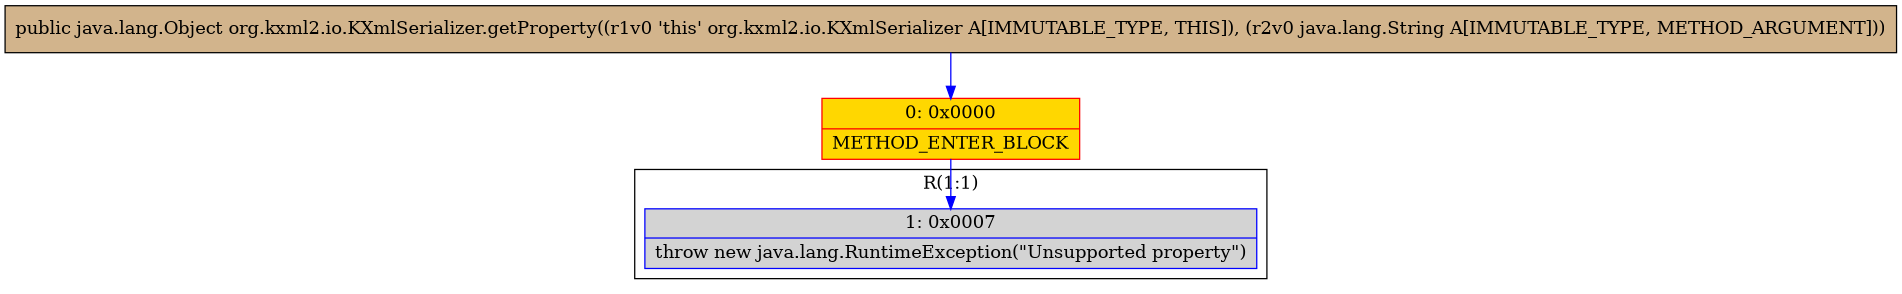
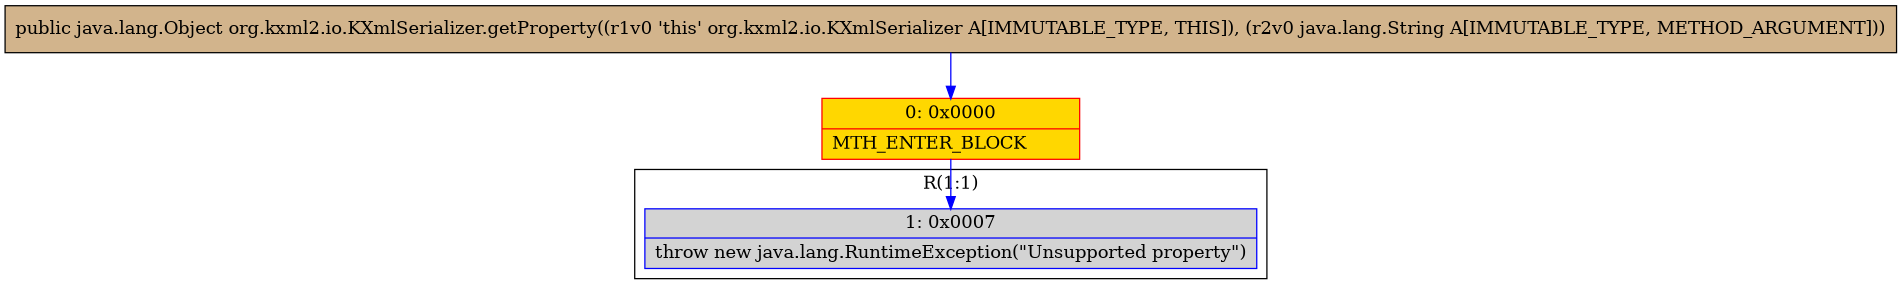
(951, 143) -> (930, 143)
